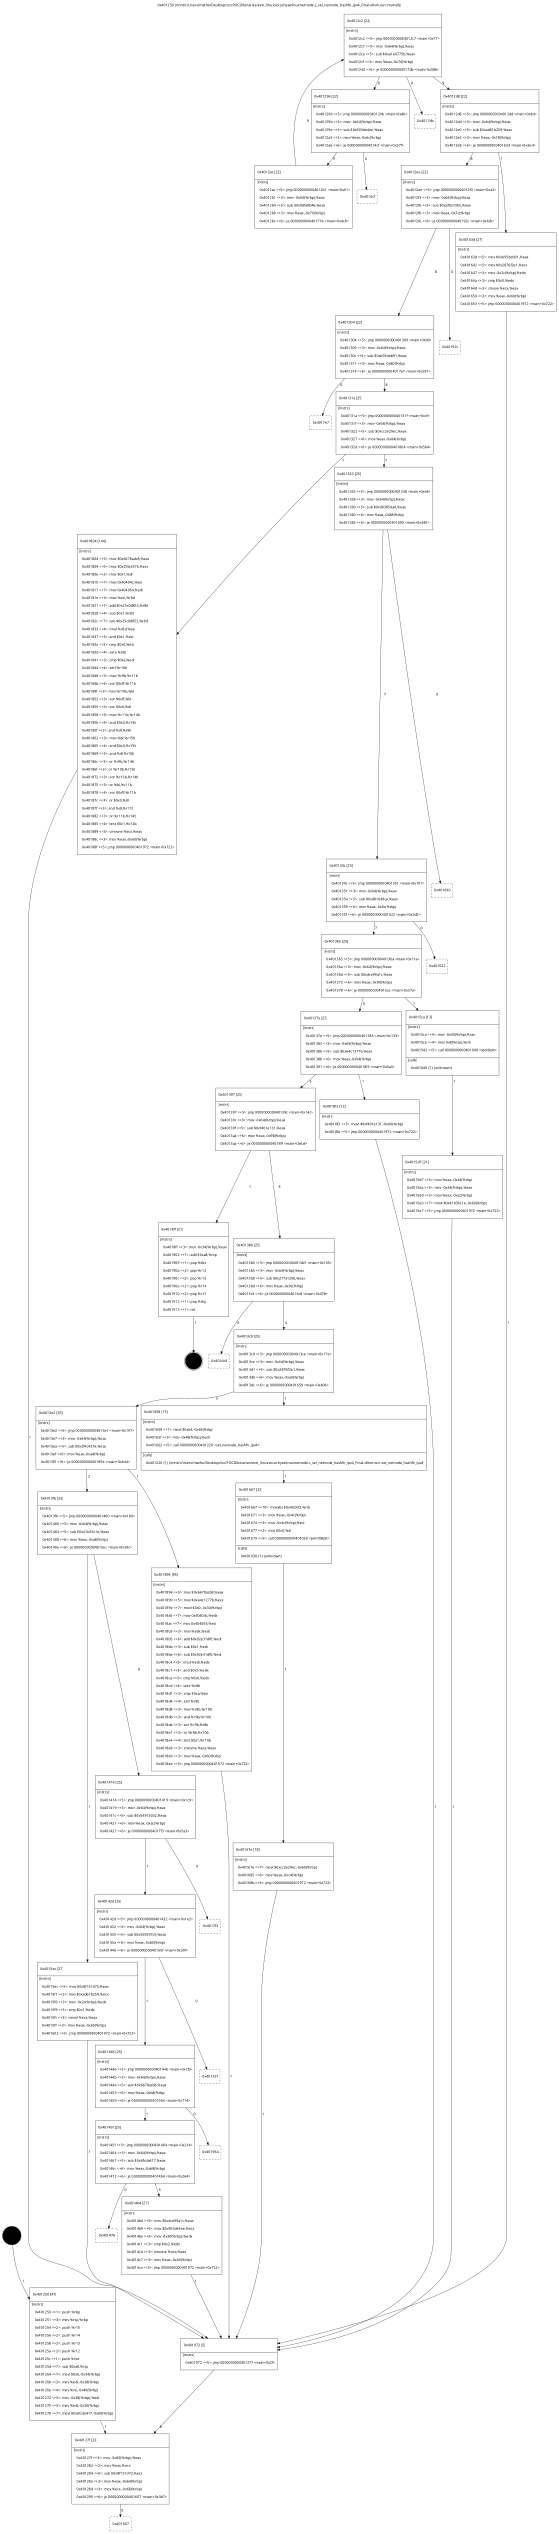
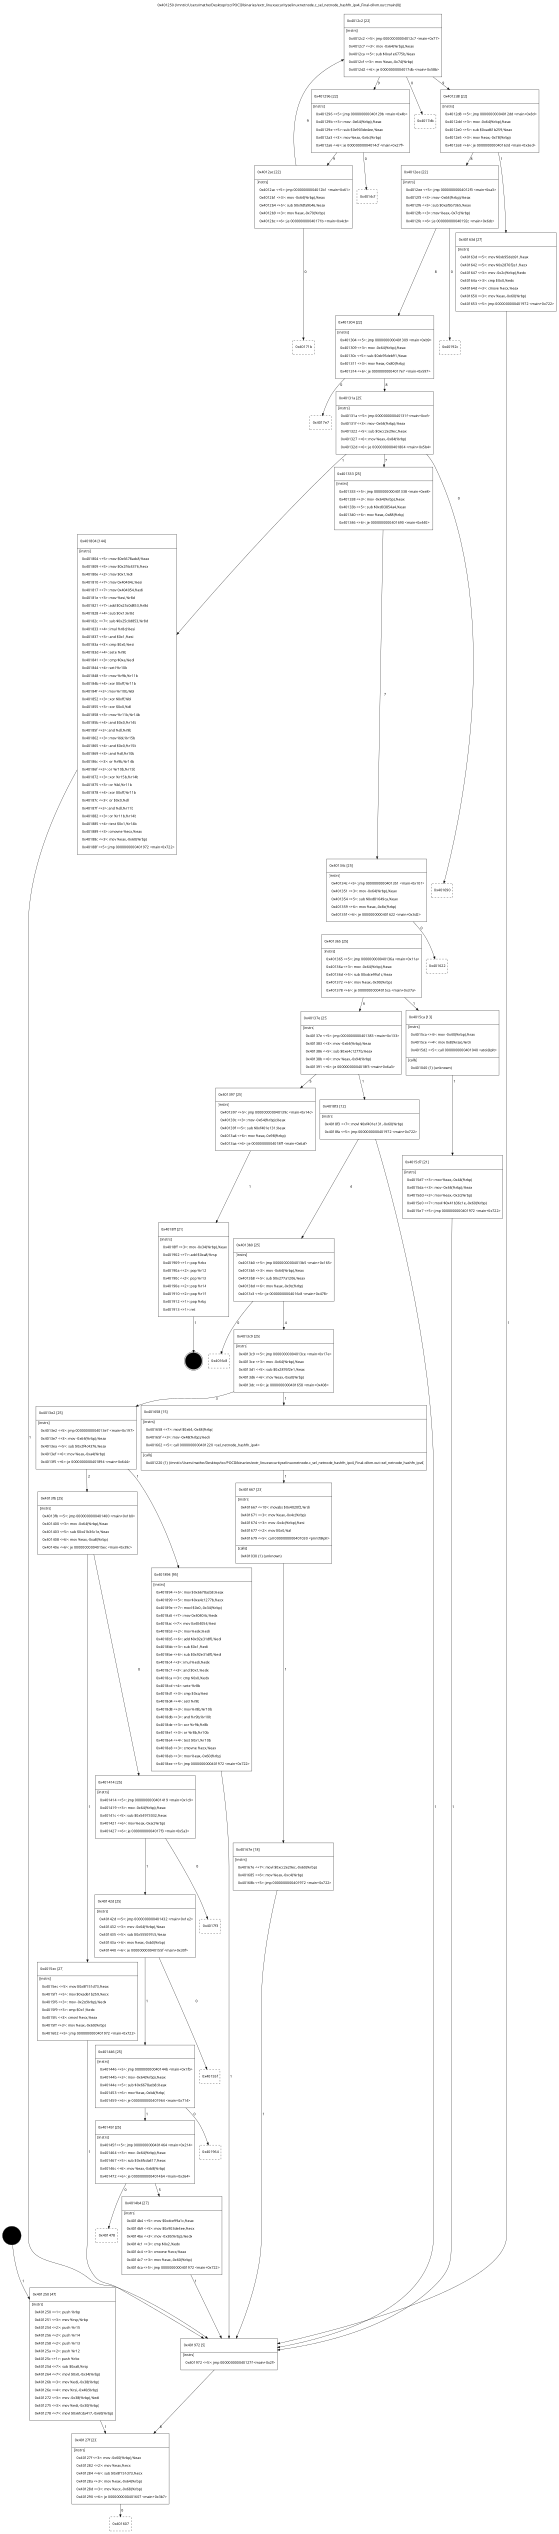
none -> (303, 347)
(412, 706) -> (473, 665)
(374, 927) -> none
(274, 1193) -> (331, 1187)
